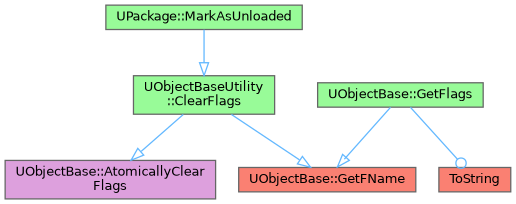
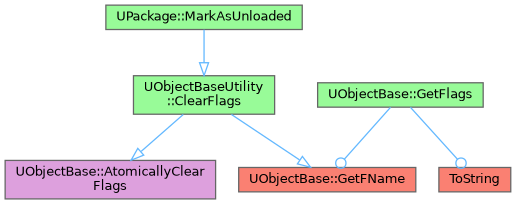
(367, 133) -> (367, 133)
